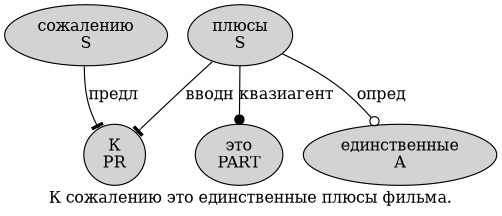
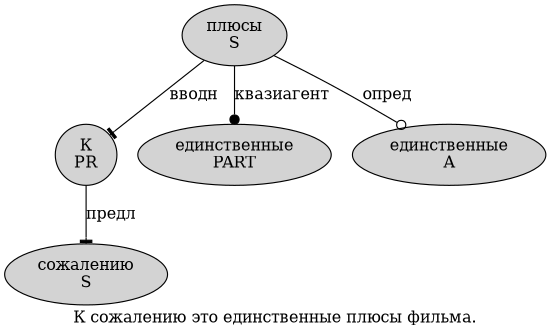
(87, 95) -> (86, 212)
(239, 155) -> (235, 155)
